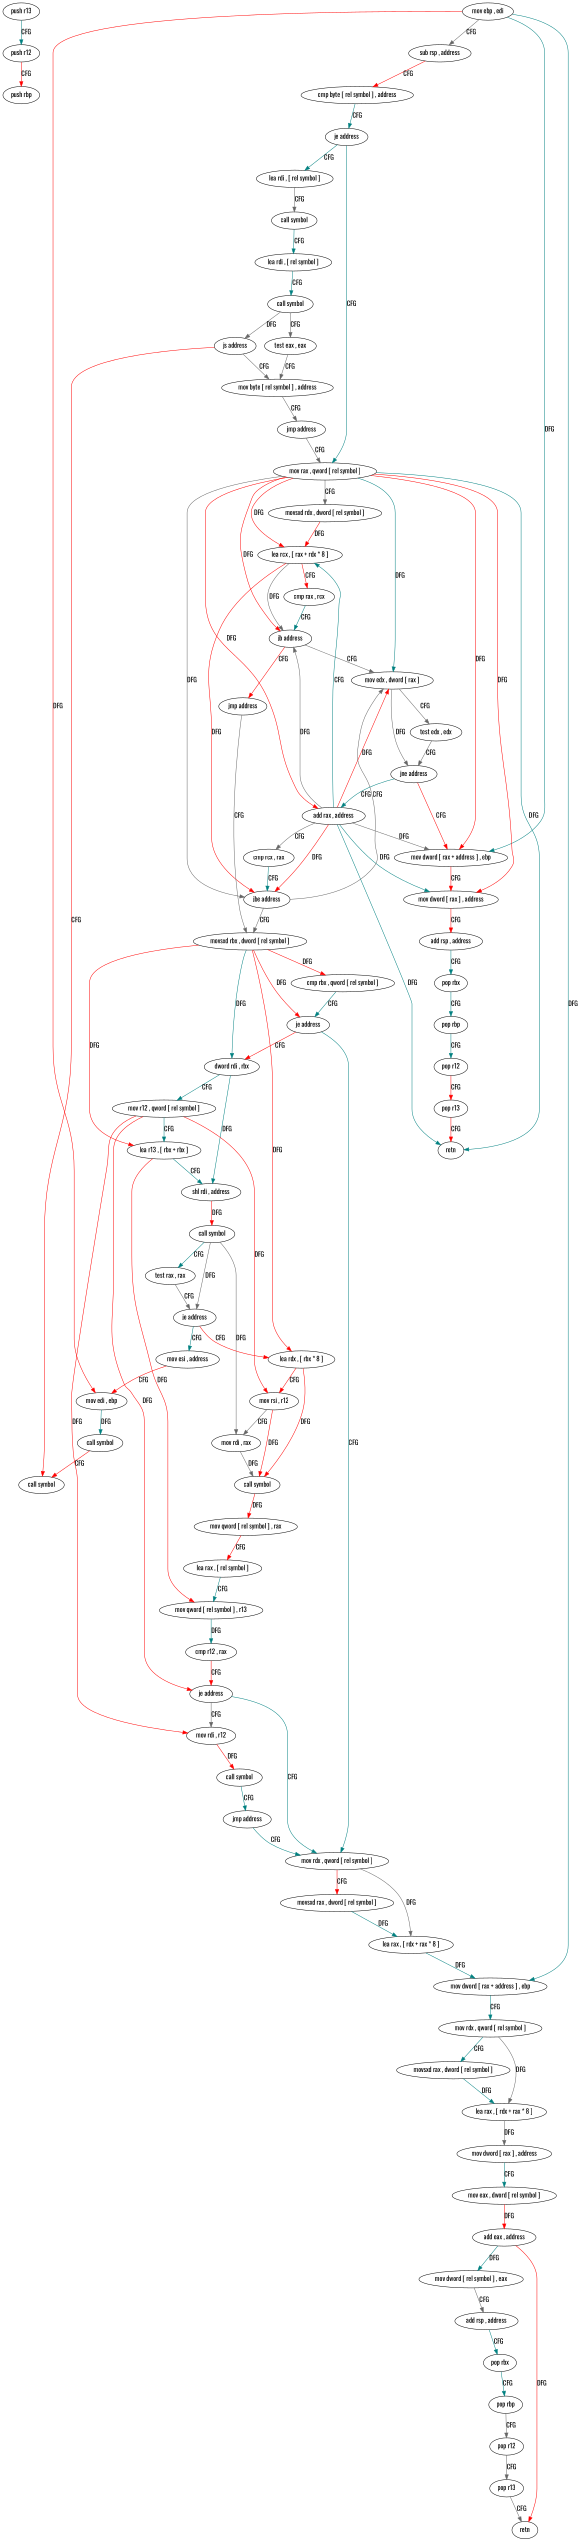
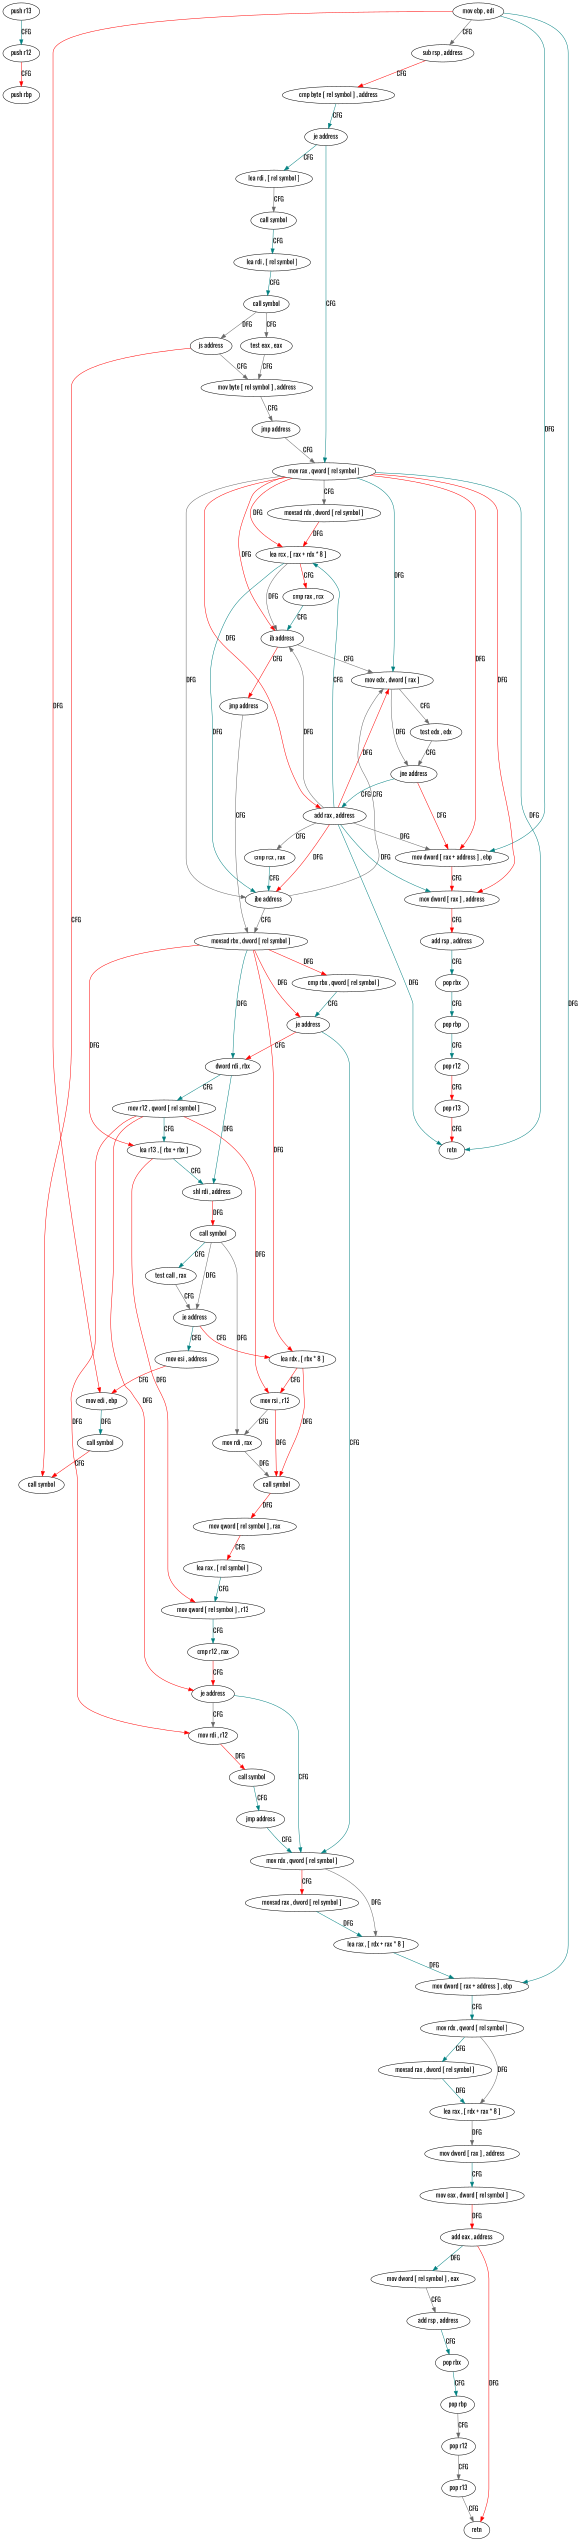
(211, 719) -> (212, 720)
(170, 1276) -> (171, 1276)
(216, 1631) -> (218, 1631)
